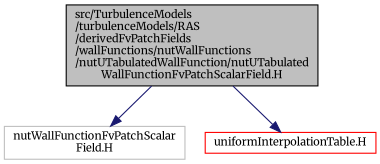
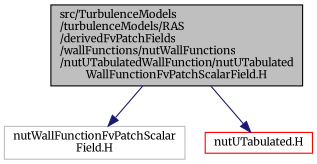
(291, 143) -> (259, 143)
